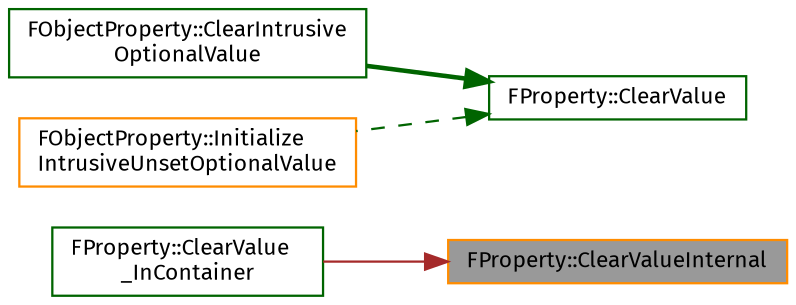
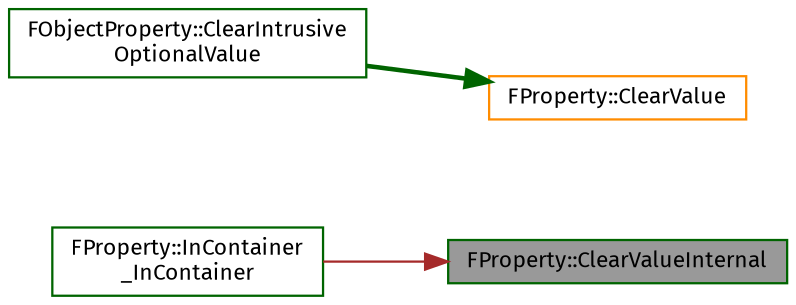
(618, 98) -> (618, 98)
(188, 152) -> none
(188, 262) -> (188, 262)
(618, 262) -> (618, 262)
